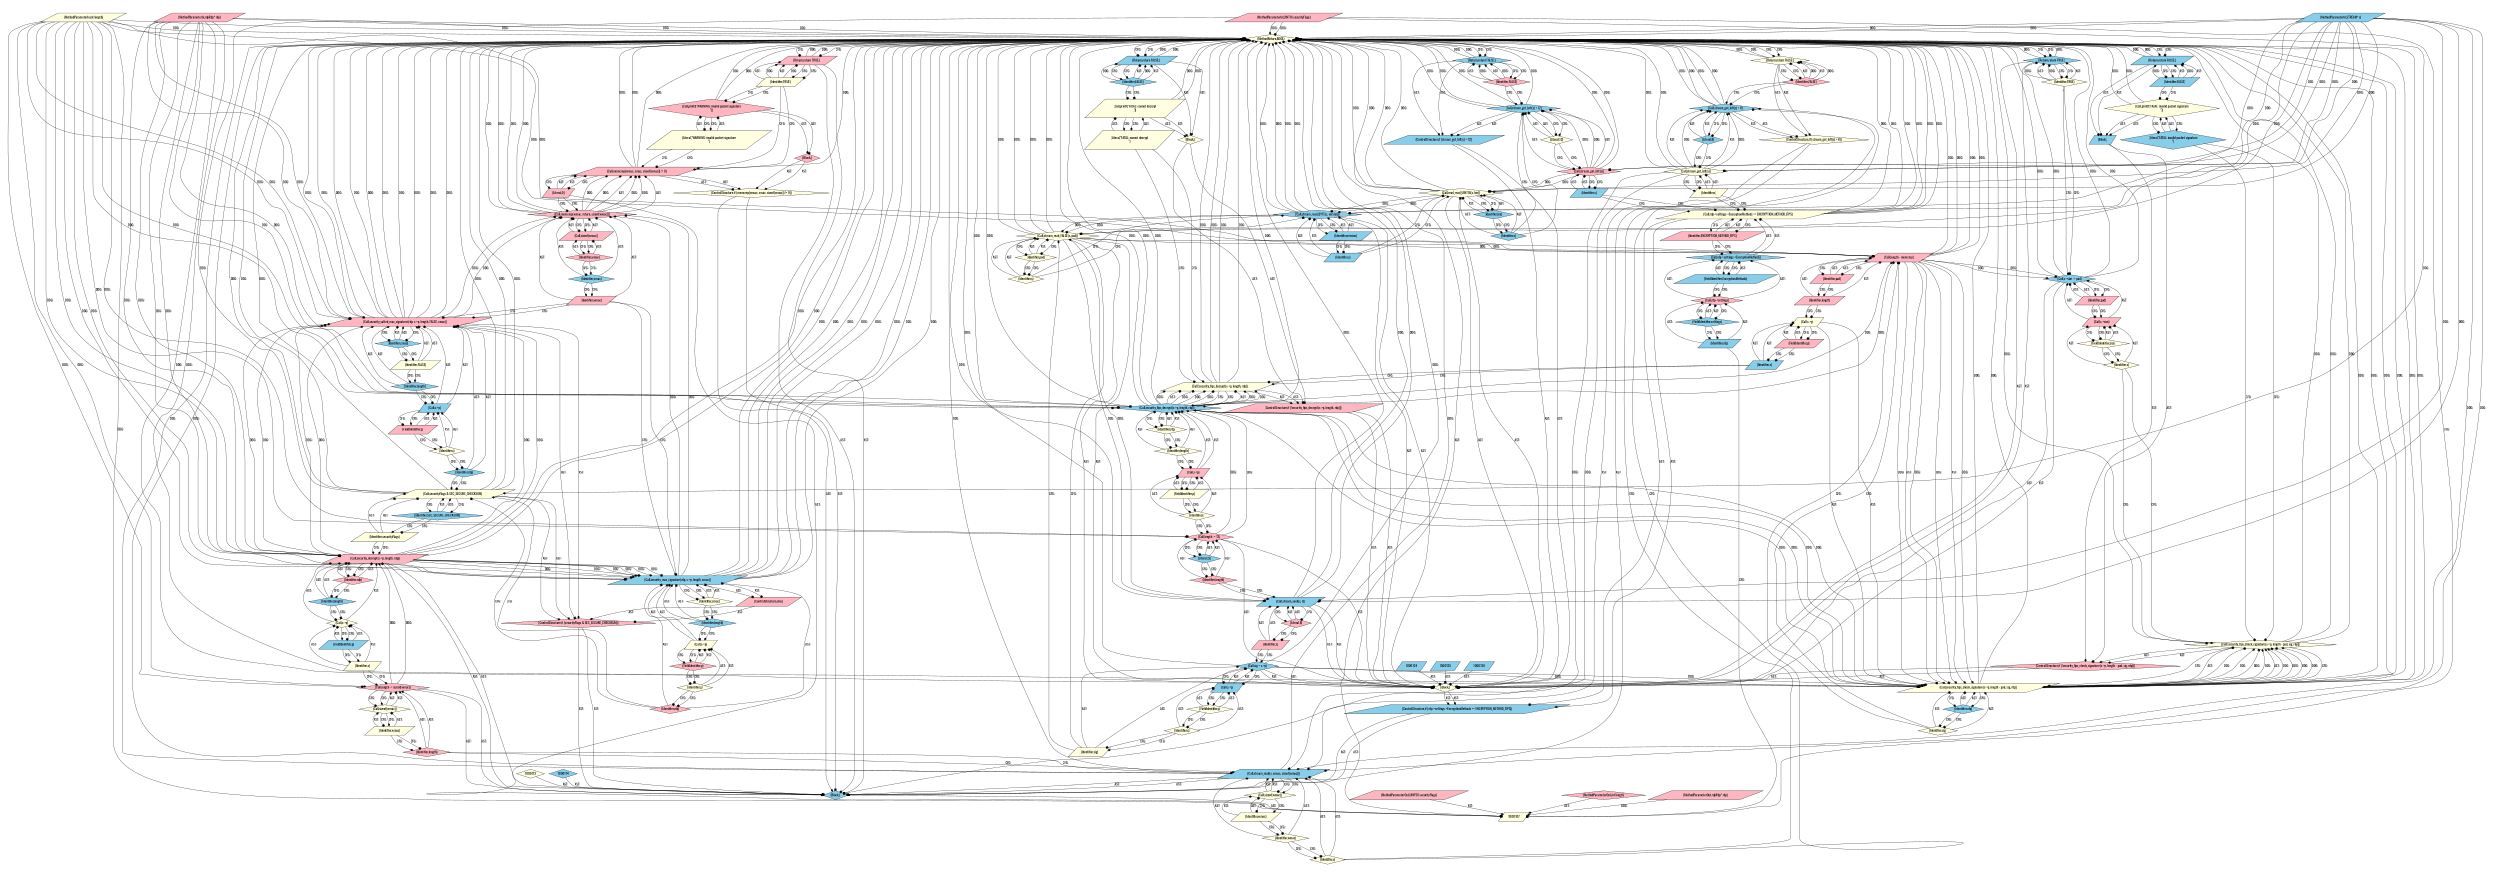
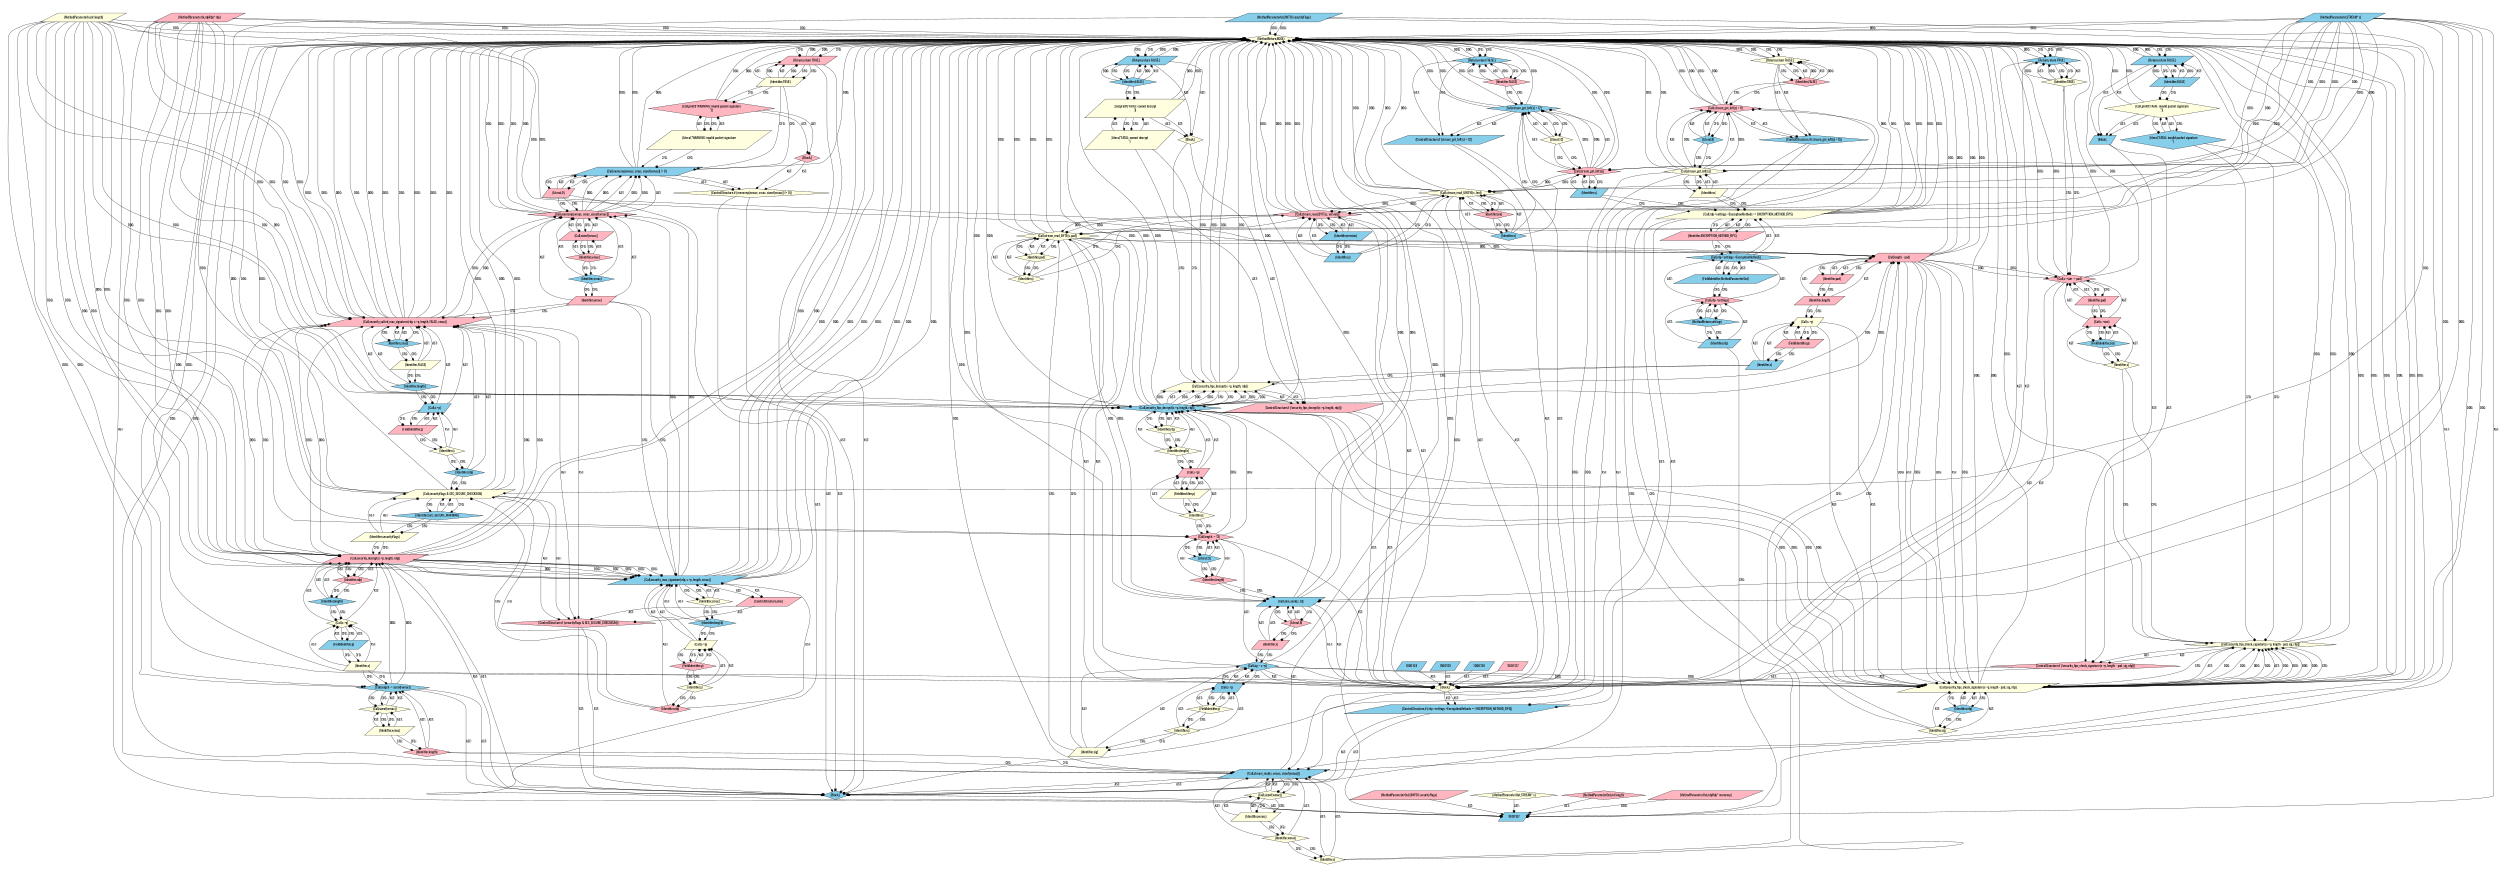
(1284, 17) -> (1284, 17)
(1725, 108) -> (1725, 108)
(1814, 140) -> (1814, 140)
(637, 171) -> (637, 171)
(1461, 193) -> (1461, 193)
(582, 215) -> (582, 215)
(1317, 215) -> (1317, 215)
(1493, 215) -> (1493, 215)
(1058, 236) -> (1058, 236)
(1899, 258) -> (1899, 258)
(1726, 279) -> (1726, 279)
(2069, 279) -> (2069, 279)
(1707, 322) -> (1707, 322)
(2103, 344) -> (2103, 344)
(121, 430) -> (121, 430)
(2447, 430) -> (2447, 430)
(1458, 440) -> (1458, 440)
(437, 516) -> (437, 516)
(1291, 602) -> (1291, 602)
none -> (1513, 666)
(393, 688) -> (393, 688)
(531, 774) -> none
(563, 774) -> none
none -> (1514, 795)
(1706, 795) -> (1706, 795)
none -> (2453, 800)
(1514, 817) -> (1514, 817)
